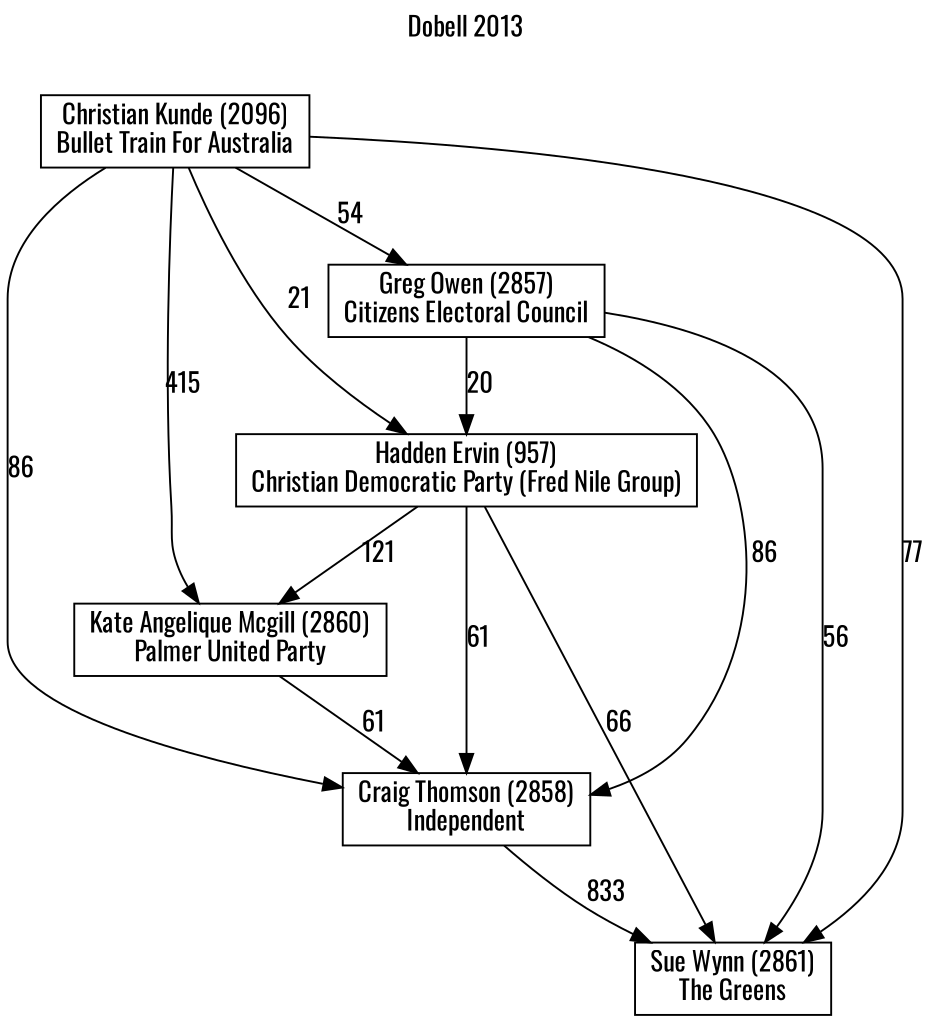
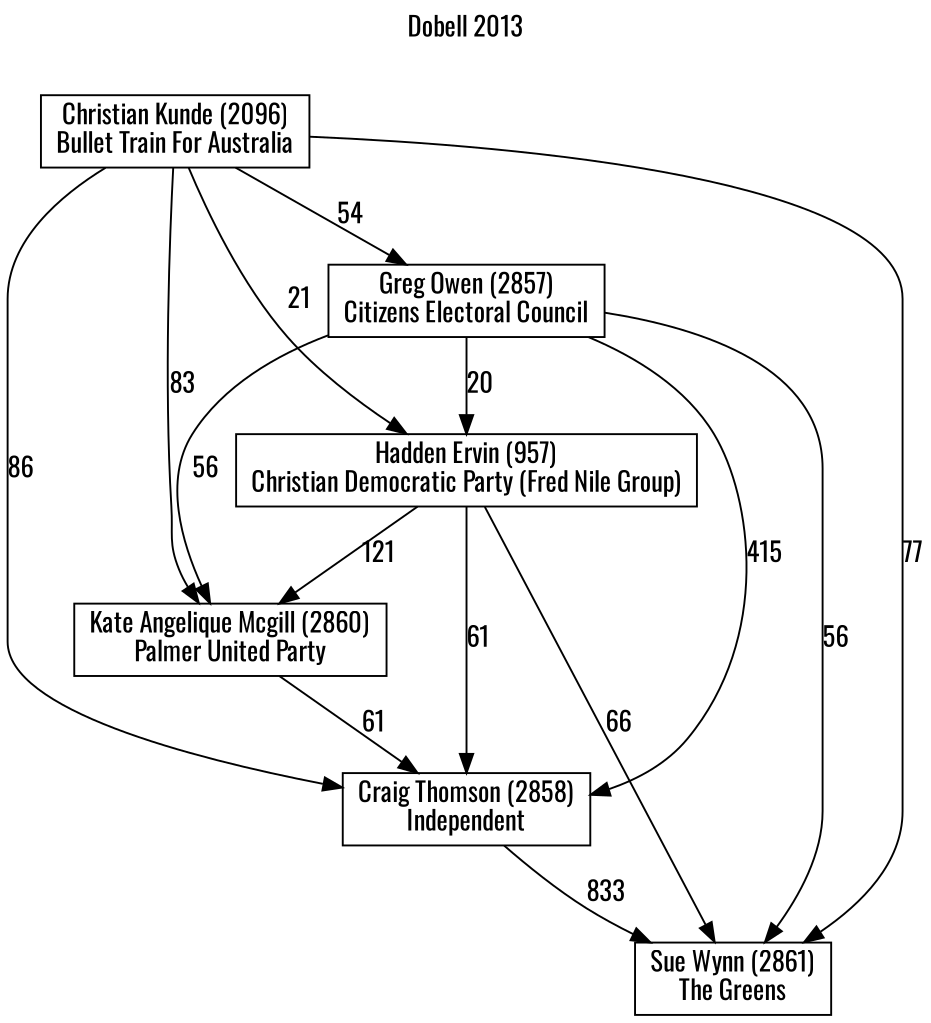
(183, 386) -> (183, 386)
none -> (196, 429)
(765, 555) -> (765, 555)
